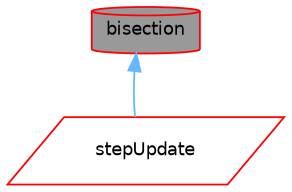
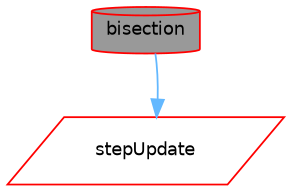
(134, 94) -> (157, 76)
